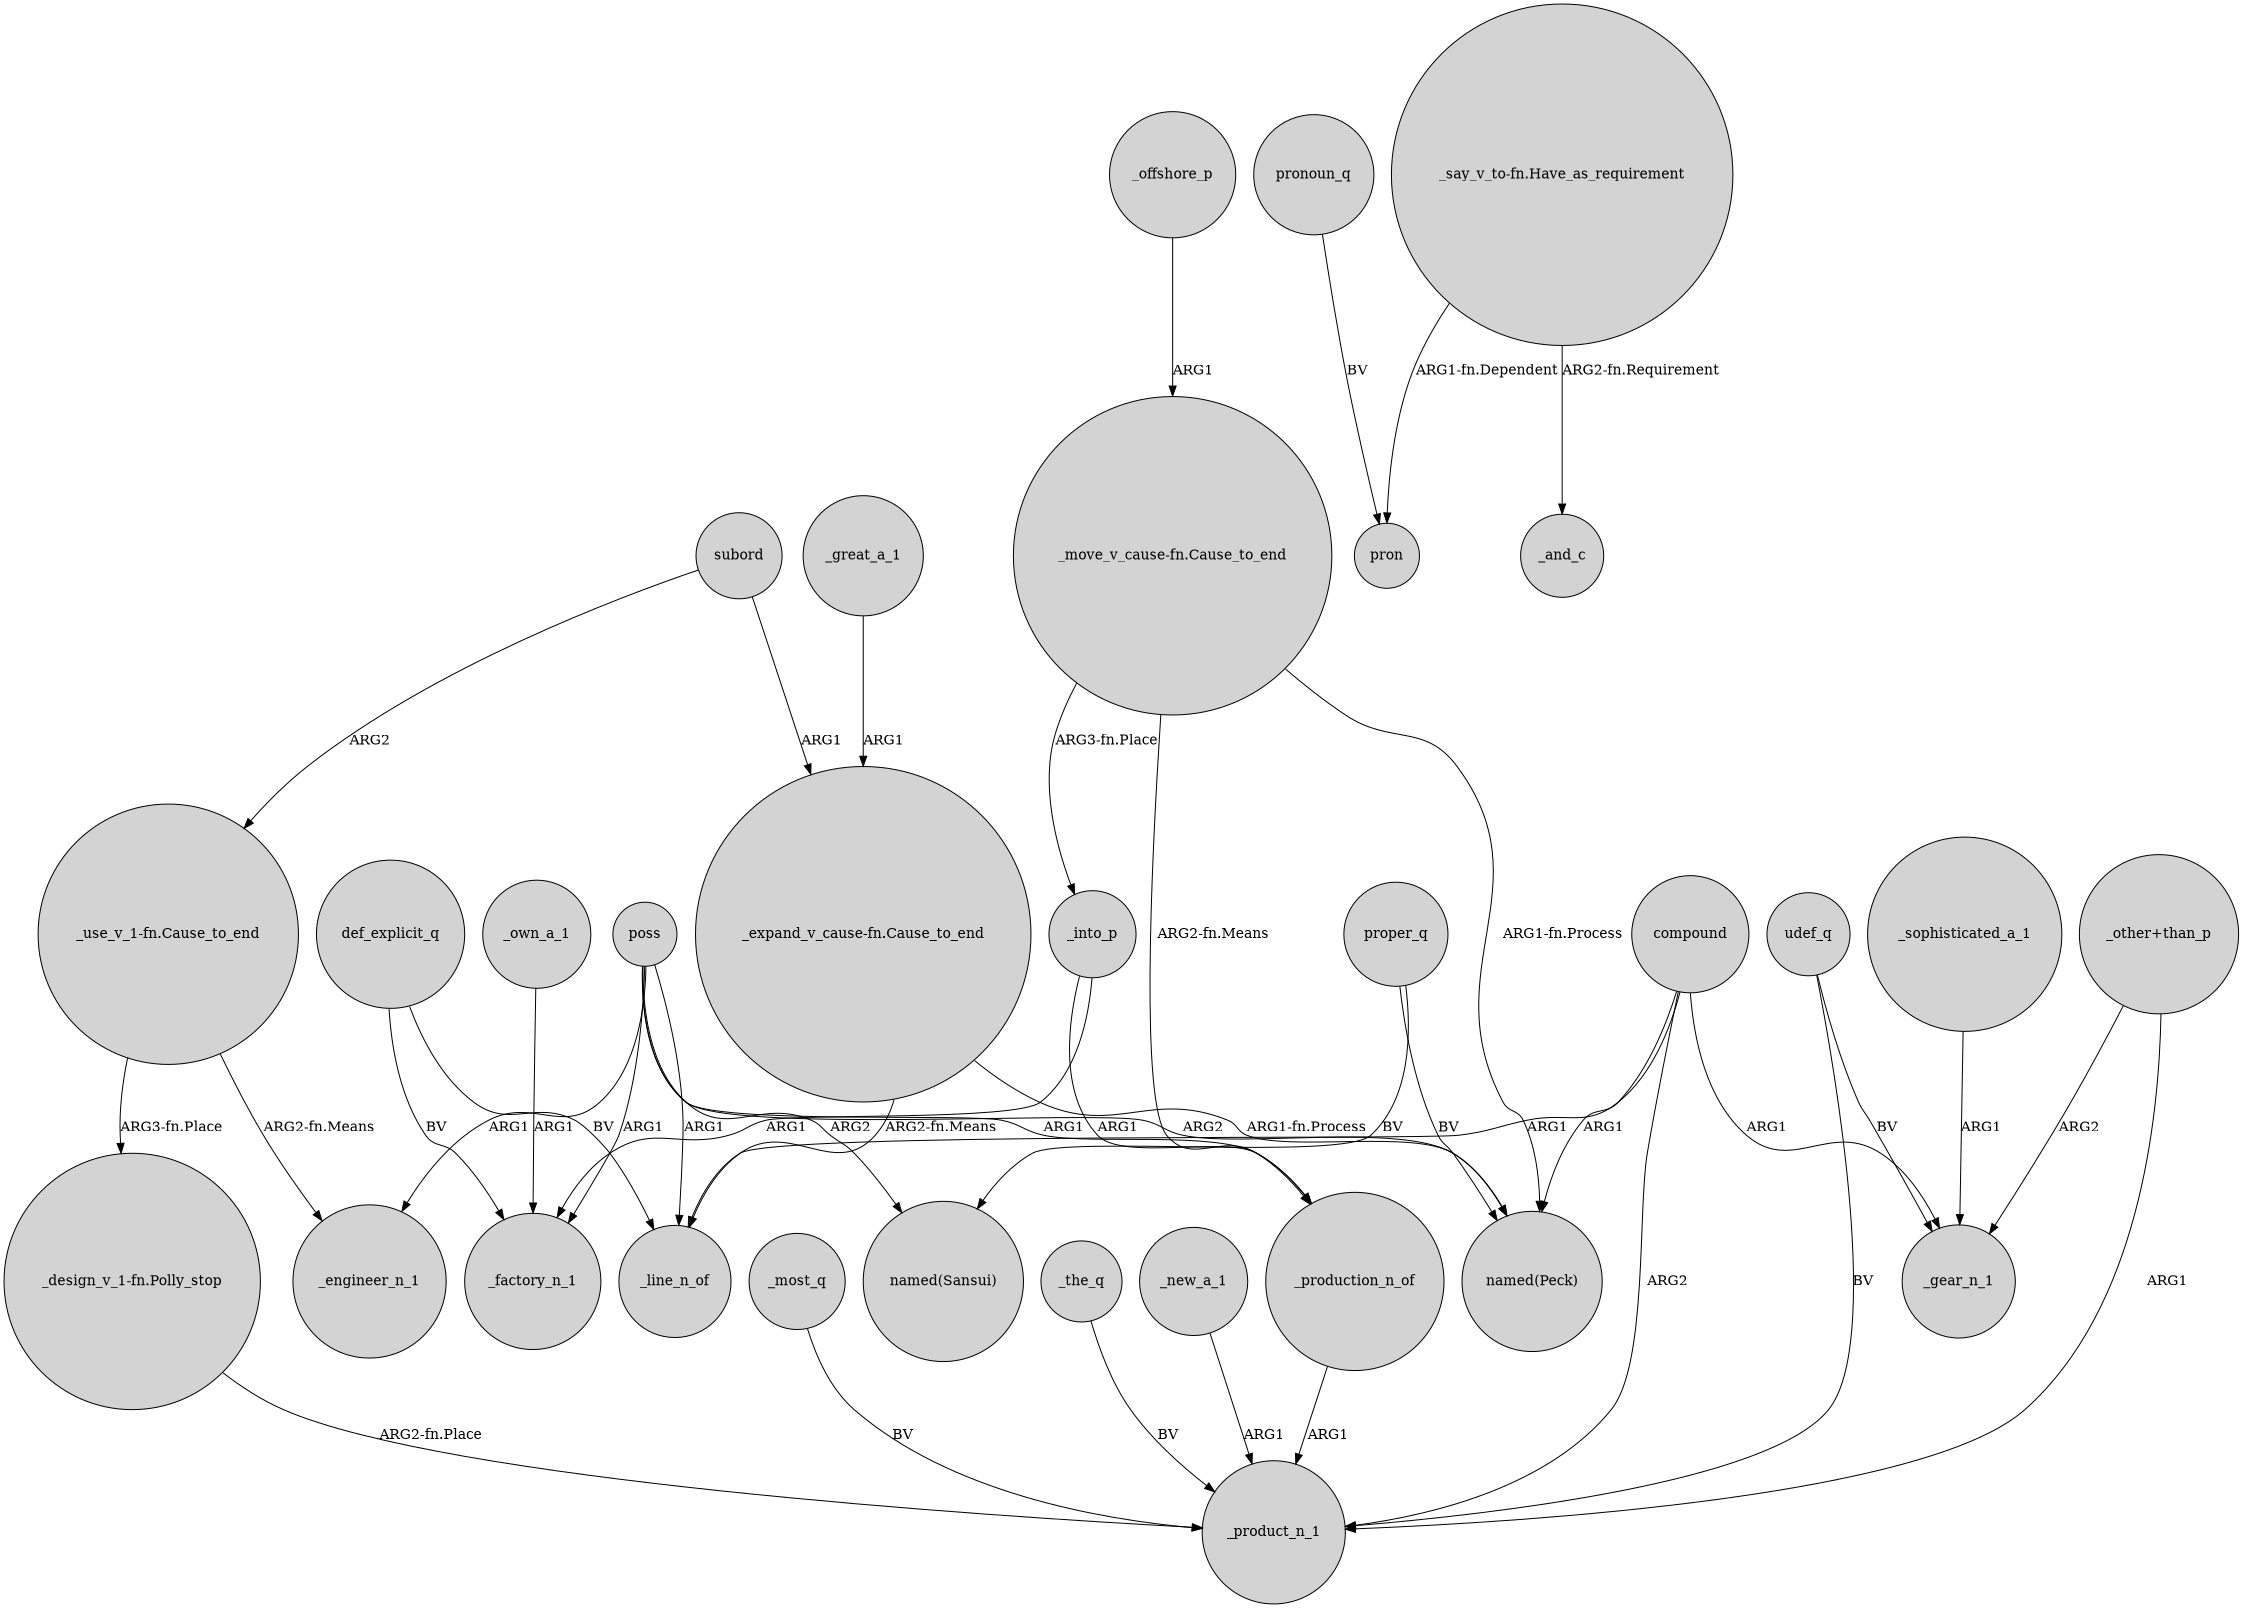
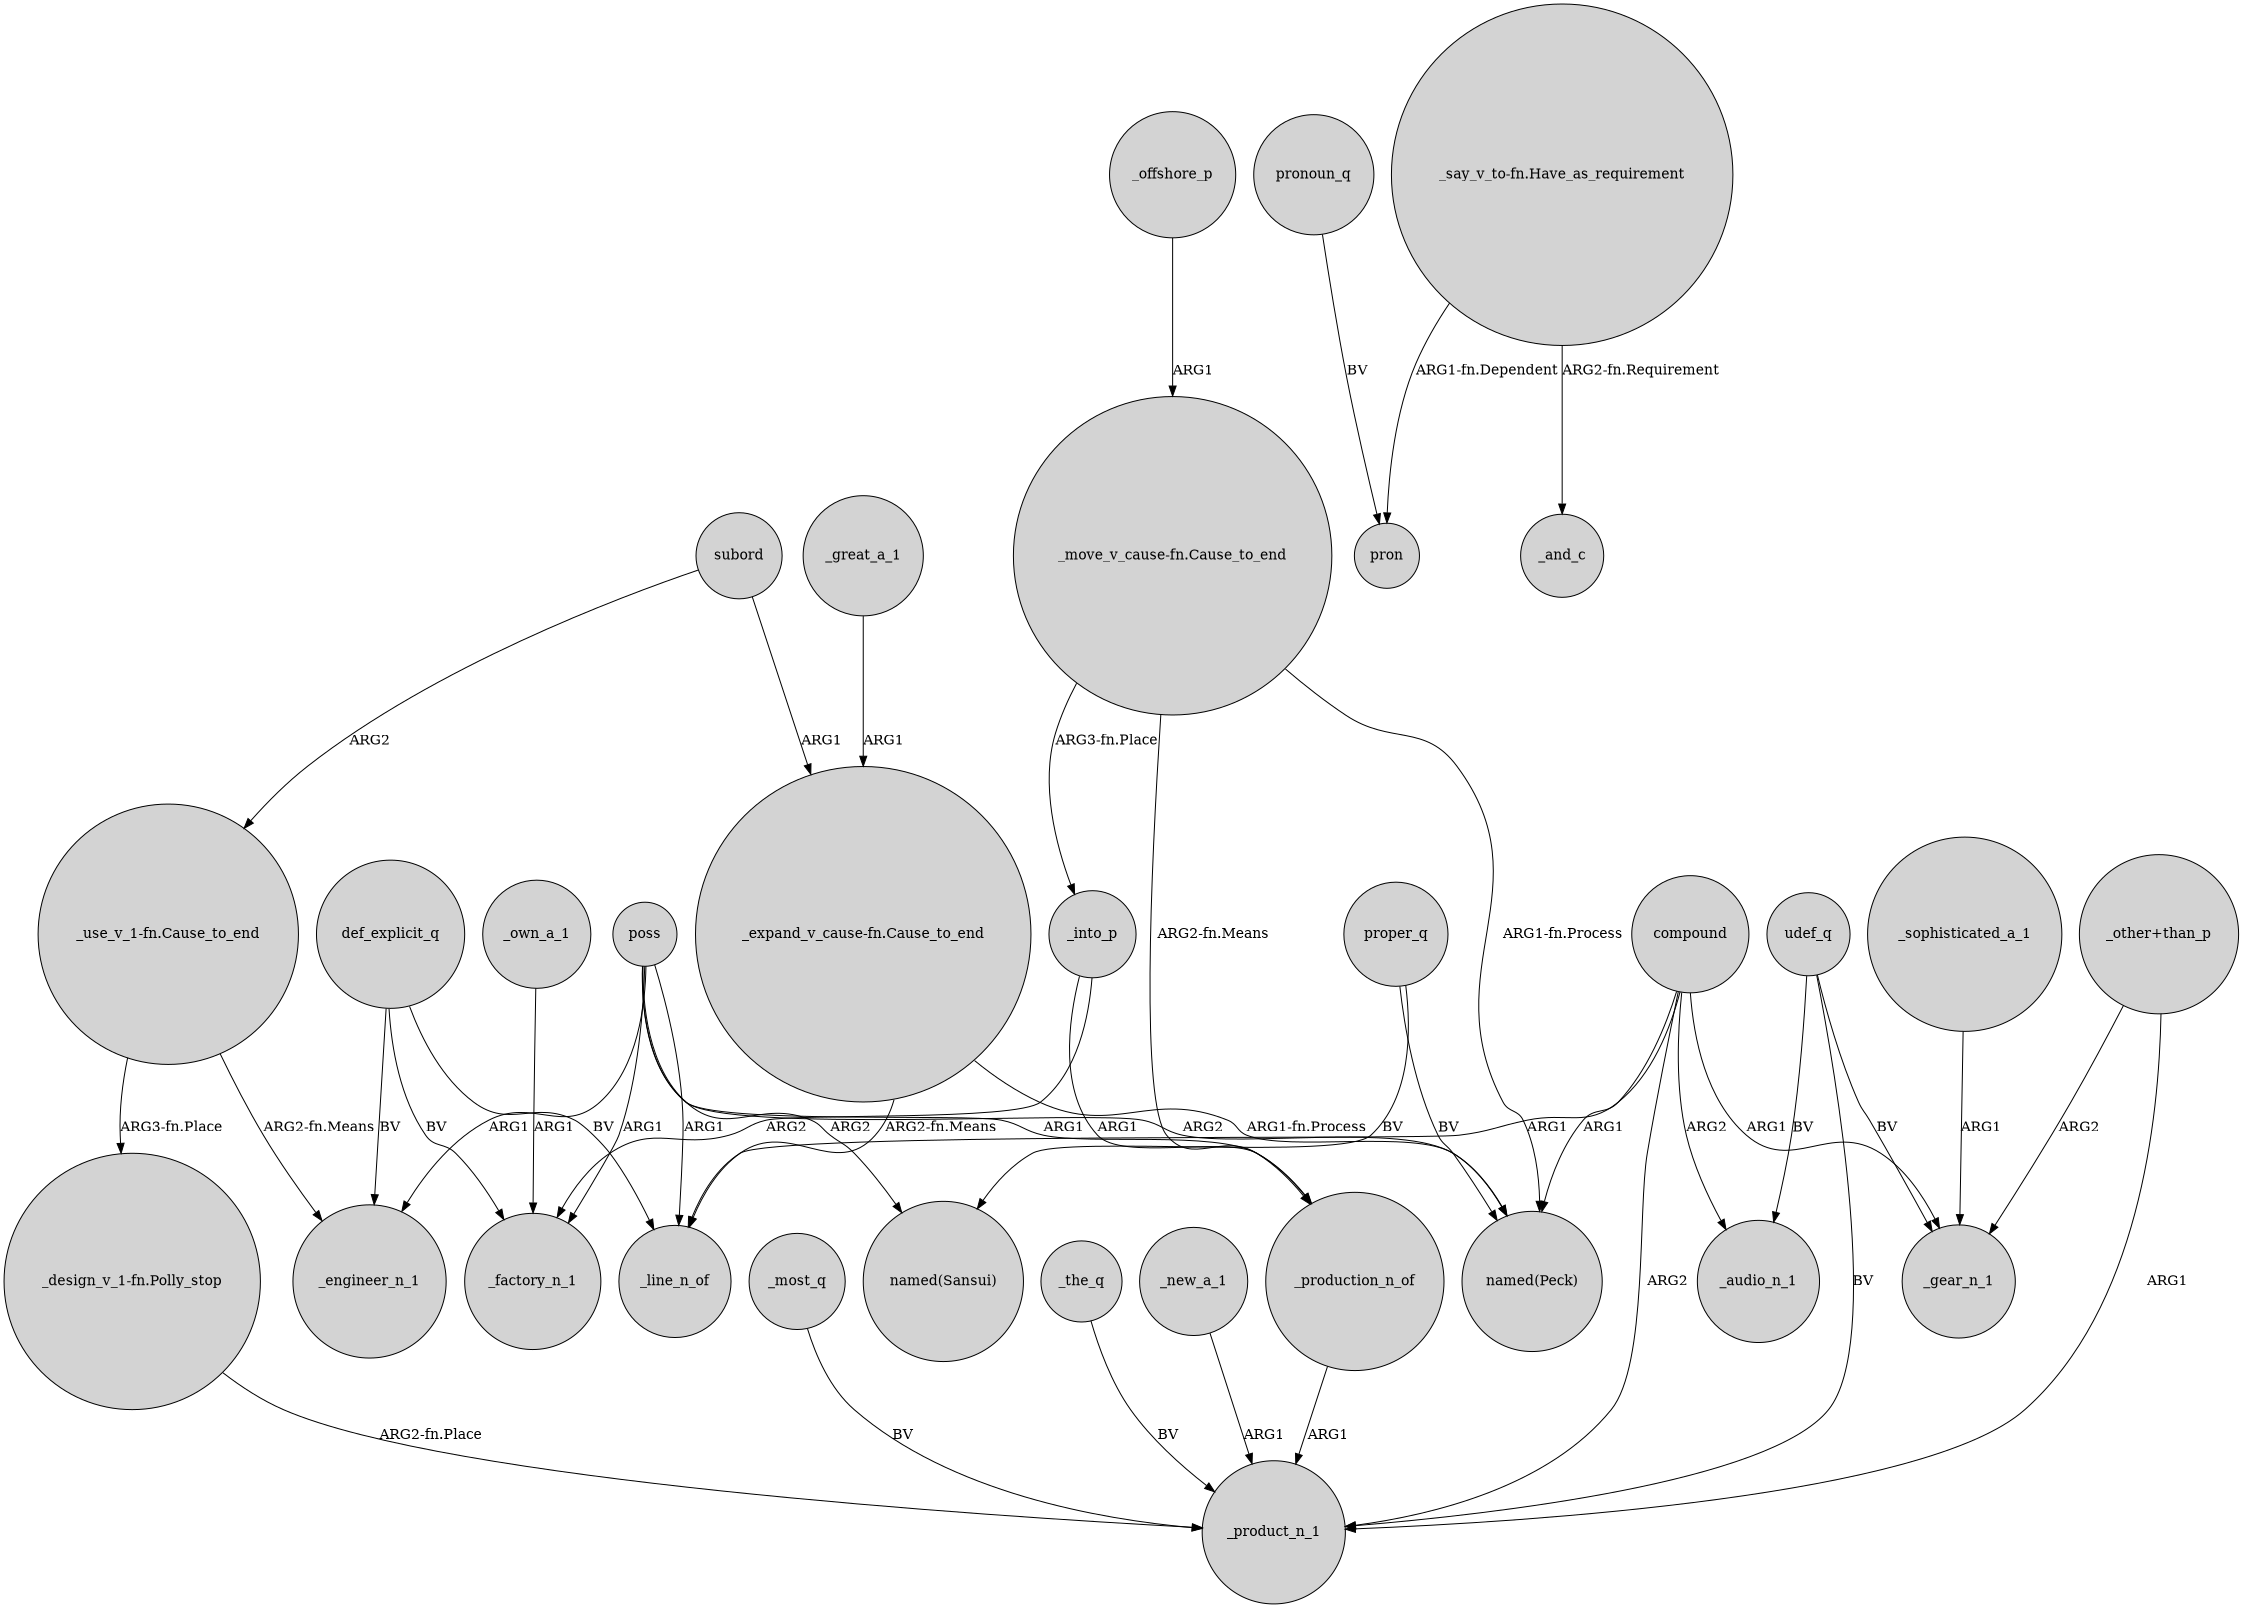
none -> (380, 1101)
(787, 1128) -> (787, 1128)
none -> (1758, 1281)
